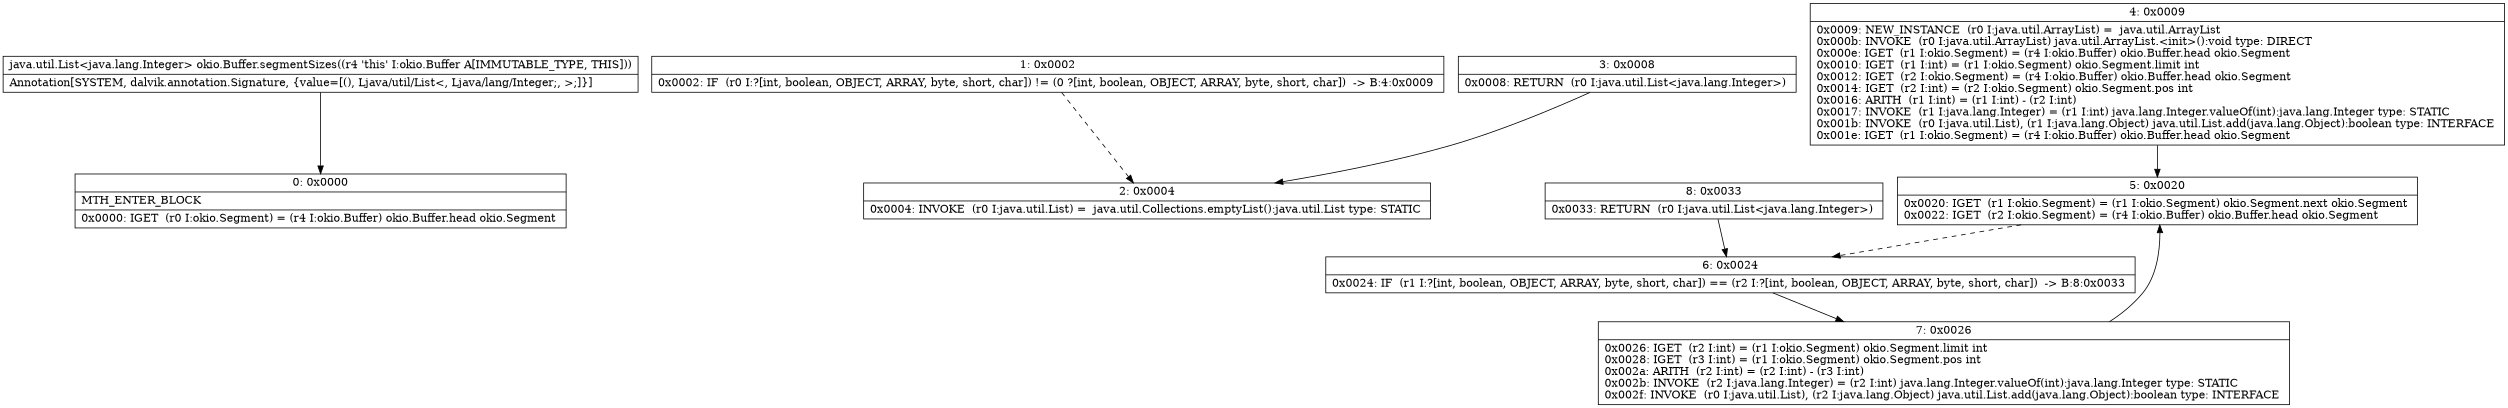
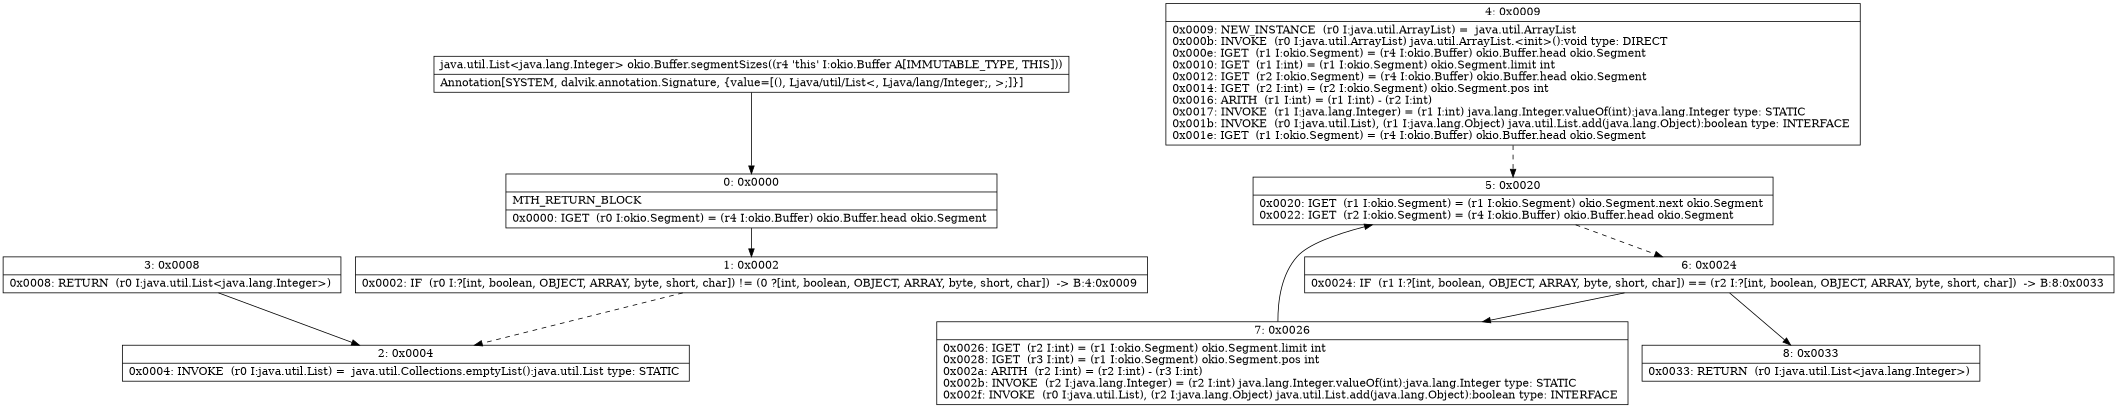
(2157, 157) -> (1513, 157)
(142, 201) -> (577, 201)
(1721, 234) -> (1757, 316)
none -> (751, 238)
